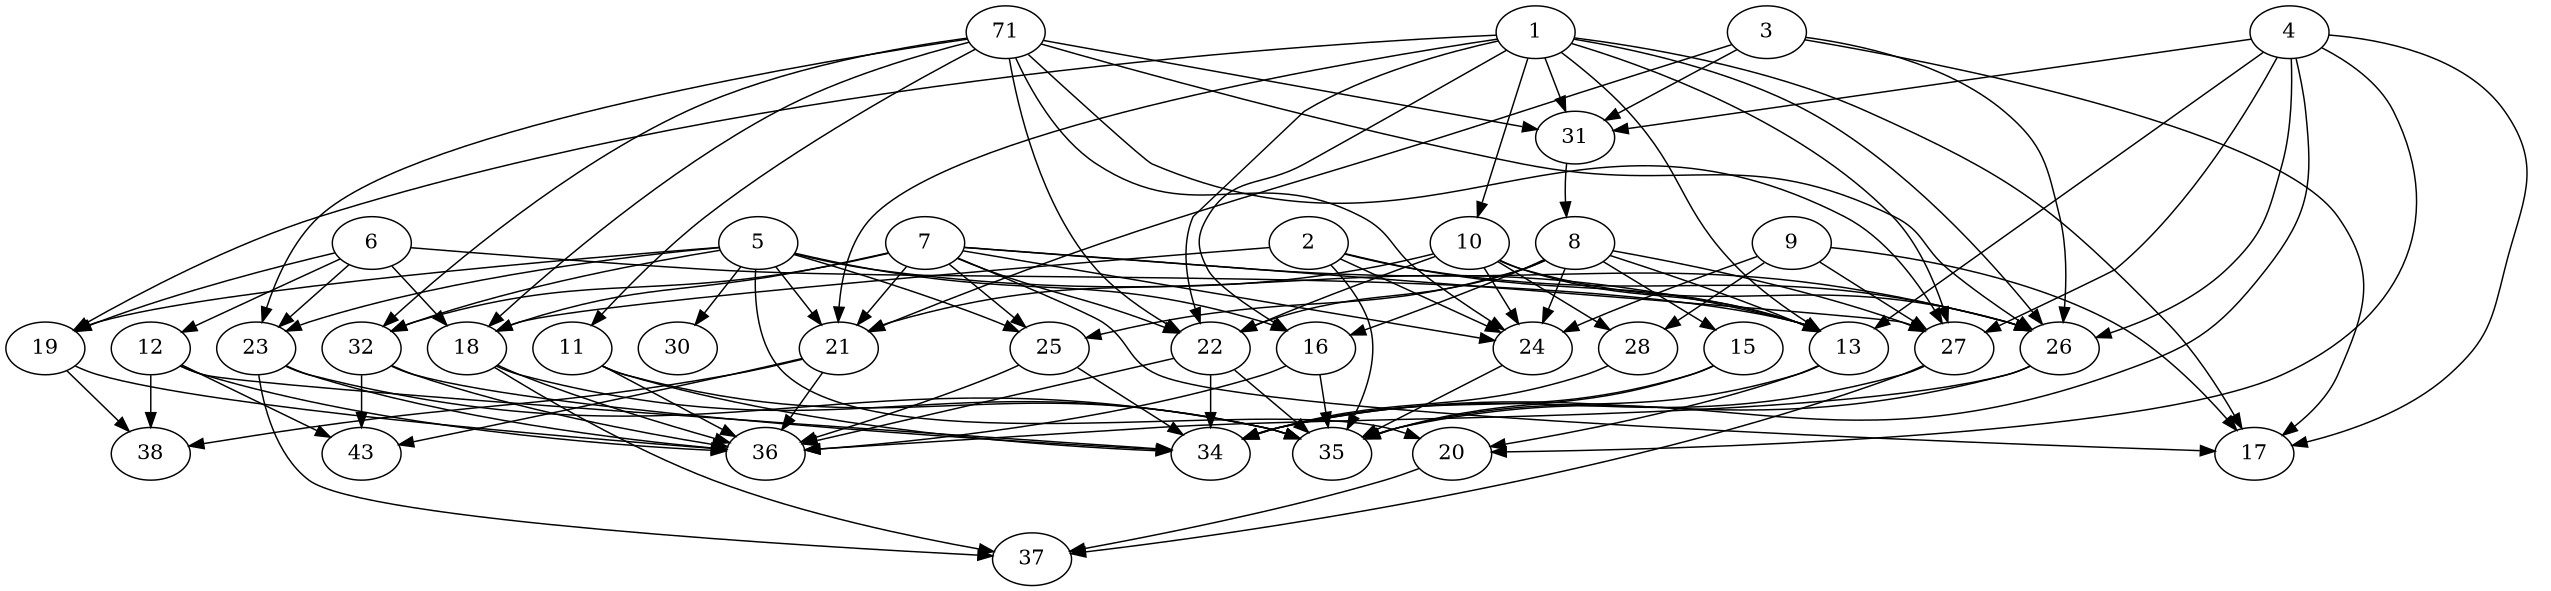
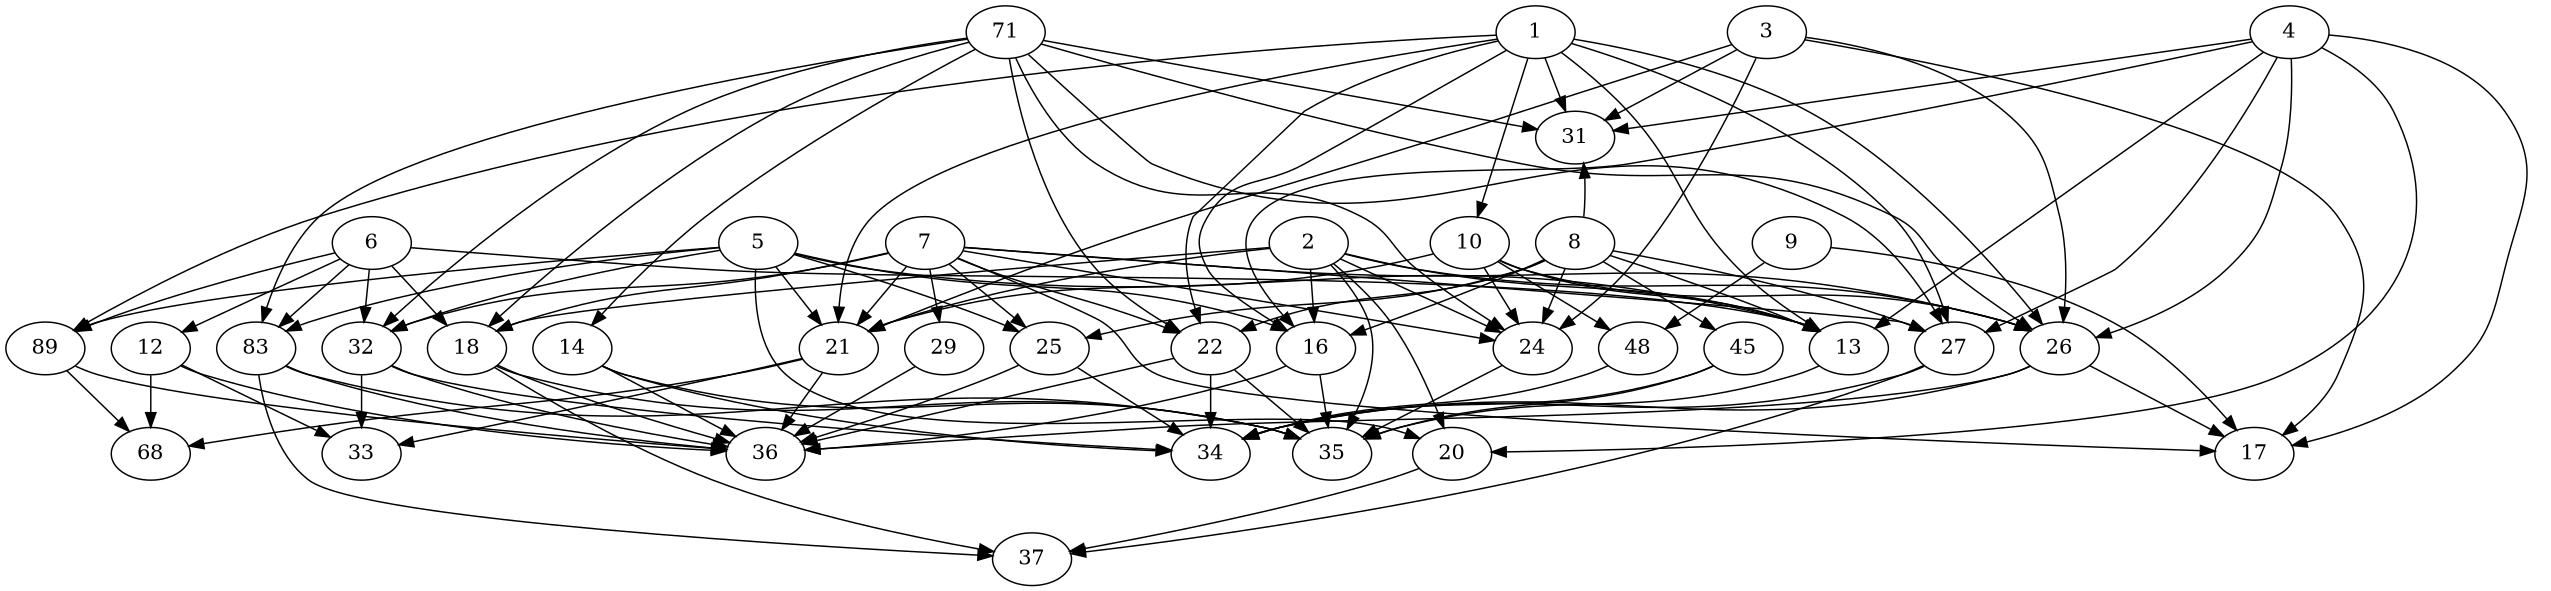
(1949, 151) -> (2150, 398)
(1565, 183) -> (1585, 198)
none -> (1123, 269)
(1848, 280) -> none
none -> (367, 289)
none -> (1312, 290)
(1340, 291) -> none
(1622, 307) -> (1674, 207)
(45, 348) -> (45, 348)
(256, 348) -> (256, 348)
(572, 348) -> (572, 348)
(678, 348) -> none
none -> (944, 348)
(1638, 348) -> (1638, 348)
(1743, 348) -> (1743, 348)
(1664, 412) -> (1399, 335)
(1953, 413) -> (1726, 147)
(667, 415) -> none
(151, 454) -> (151, 454)
(362, 454) -> (362, 454)
